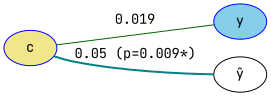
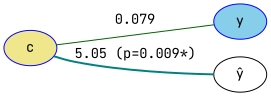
(135, 20) -> (135, 20)
(135, 54) -> (135, 54)
